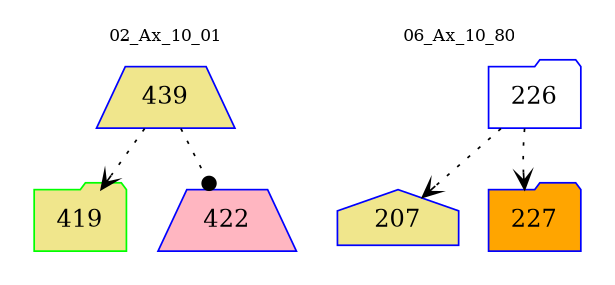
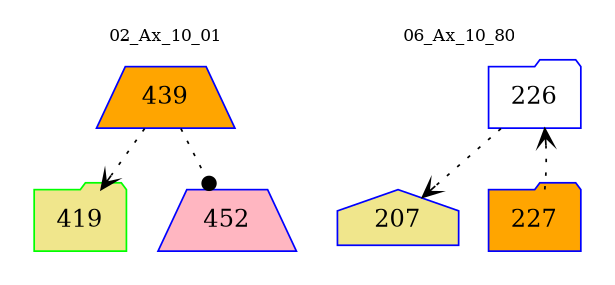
(166, 97) -> (166, 97)
(523, 150) -> (546, 168)
(227, 220) -> (227, 220)
